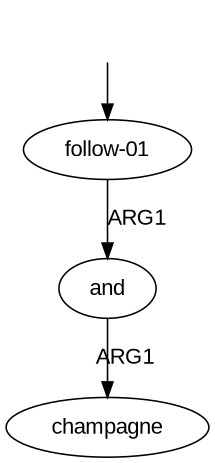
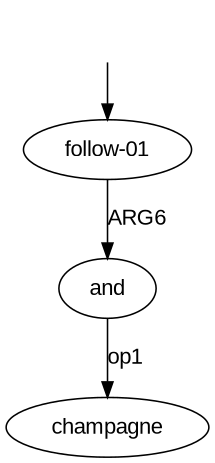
(137, 219) -> (137, 219)
(125, 358) -> (125, 358)
